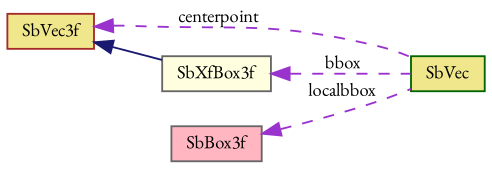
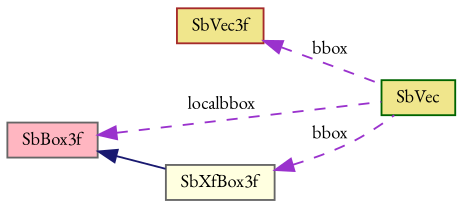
(217, 18) -> (328, 49)
(137, 53) -> (141, 162)
